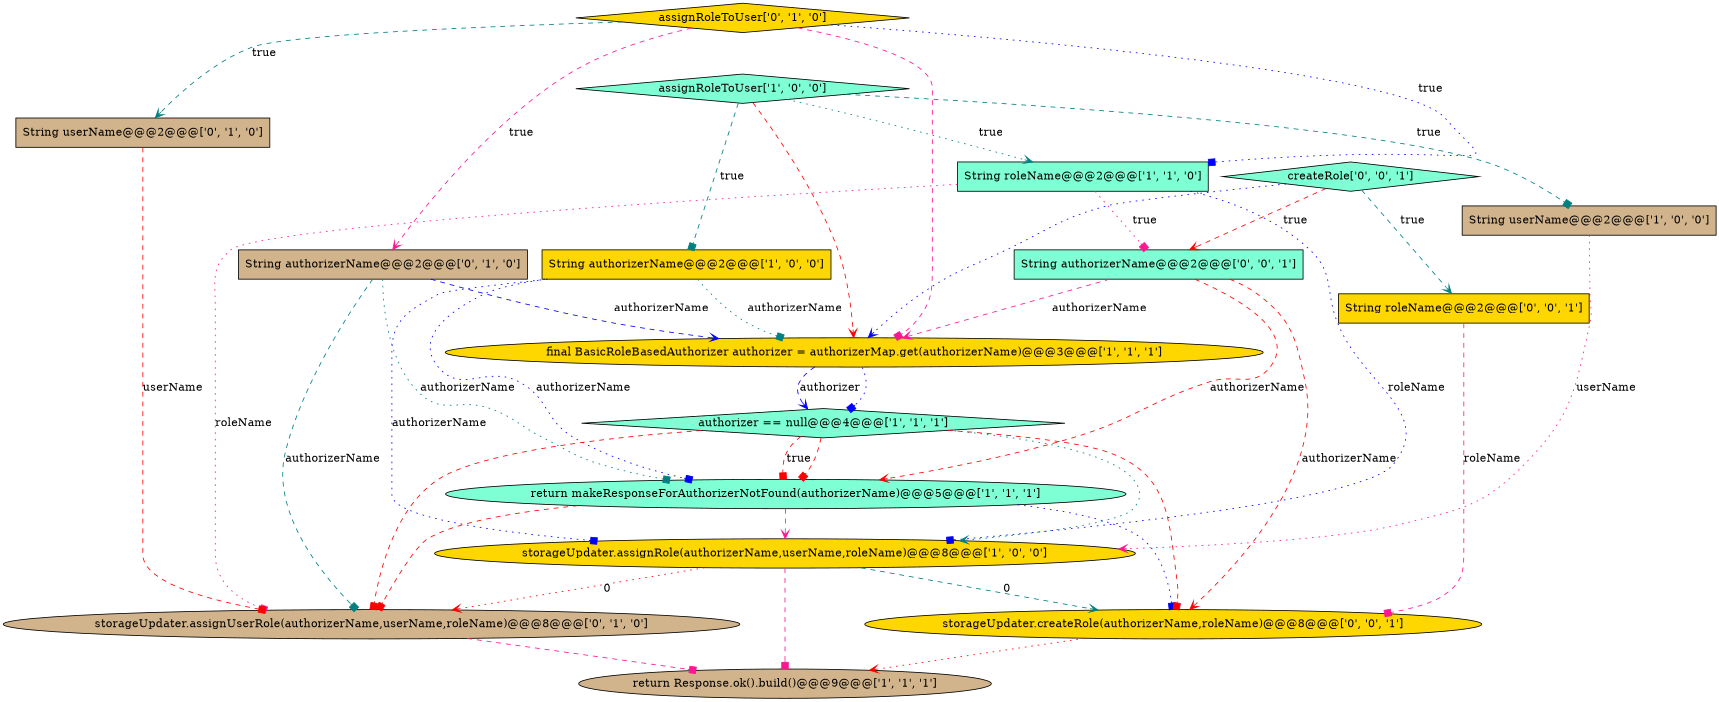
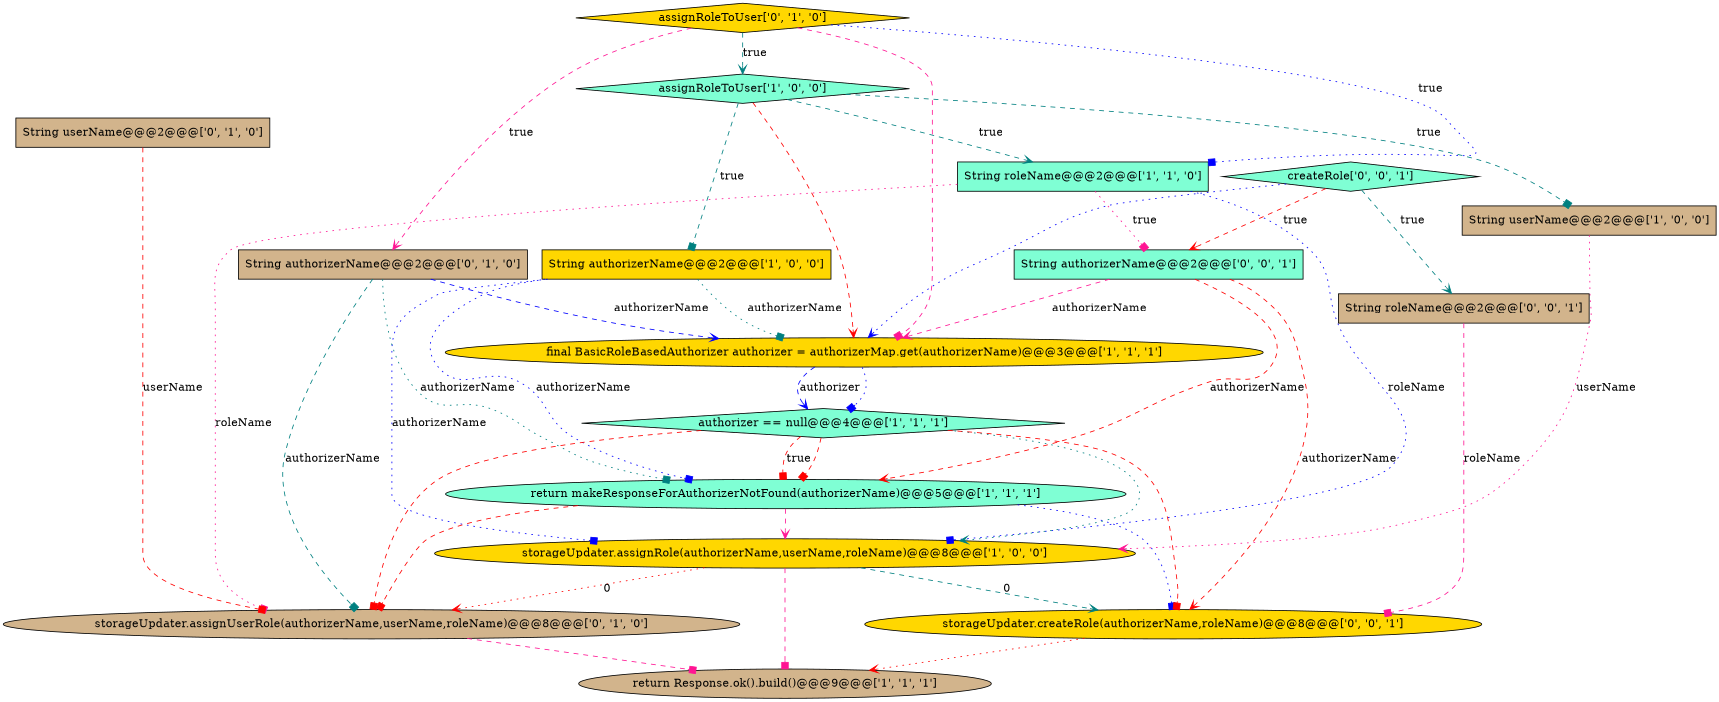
(381, 33) -> (743, 49)
(906, 128) -> (906, 128)
(1464, 308) -> (1464, 308)
